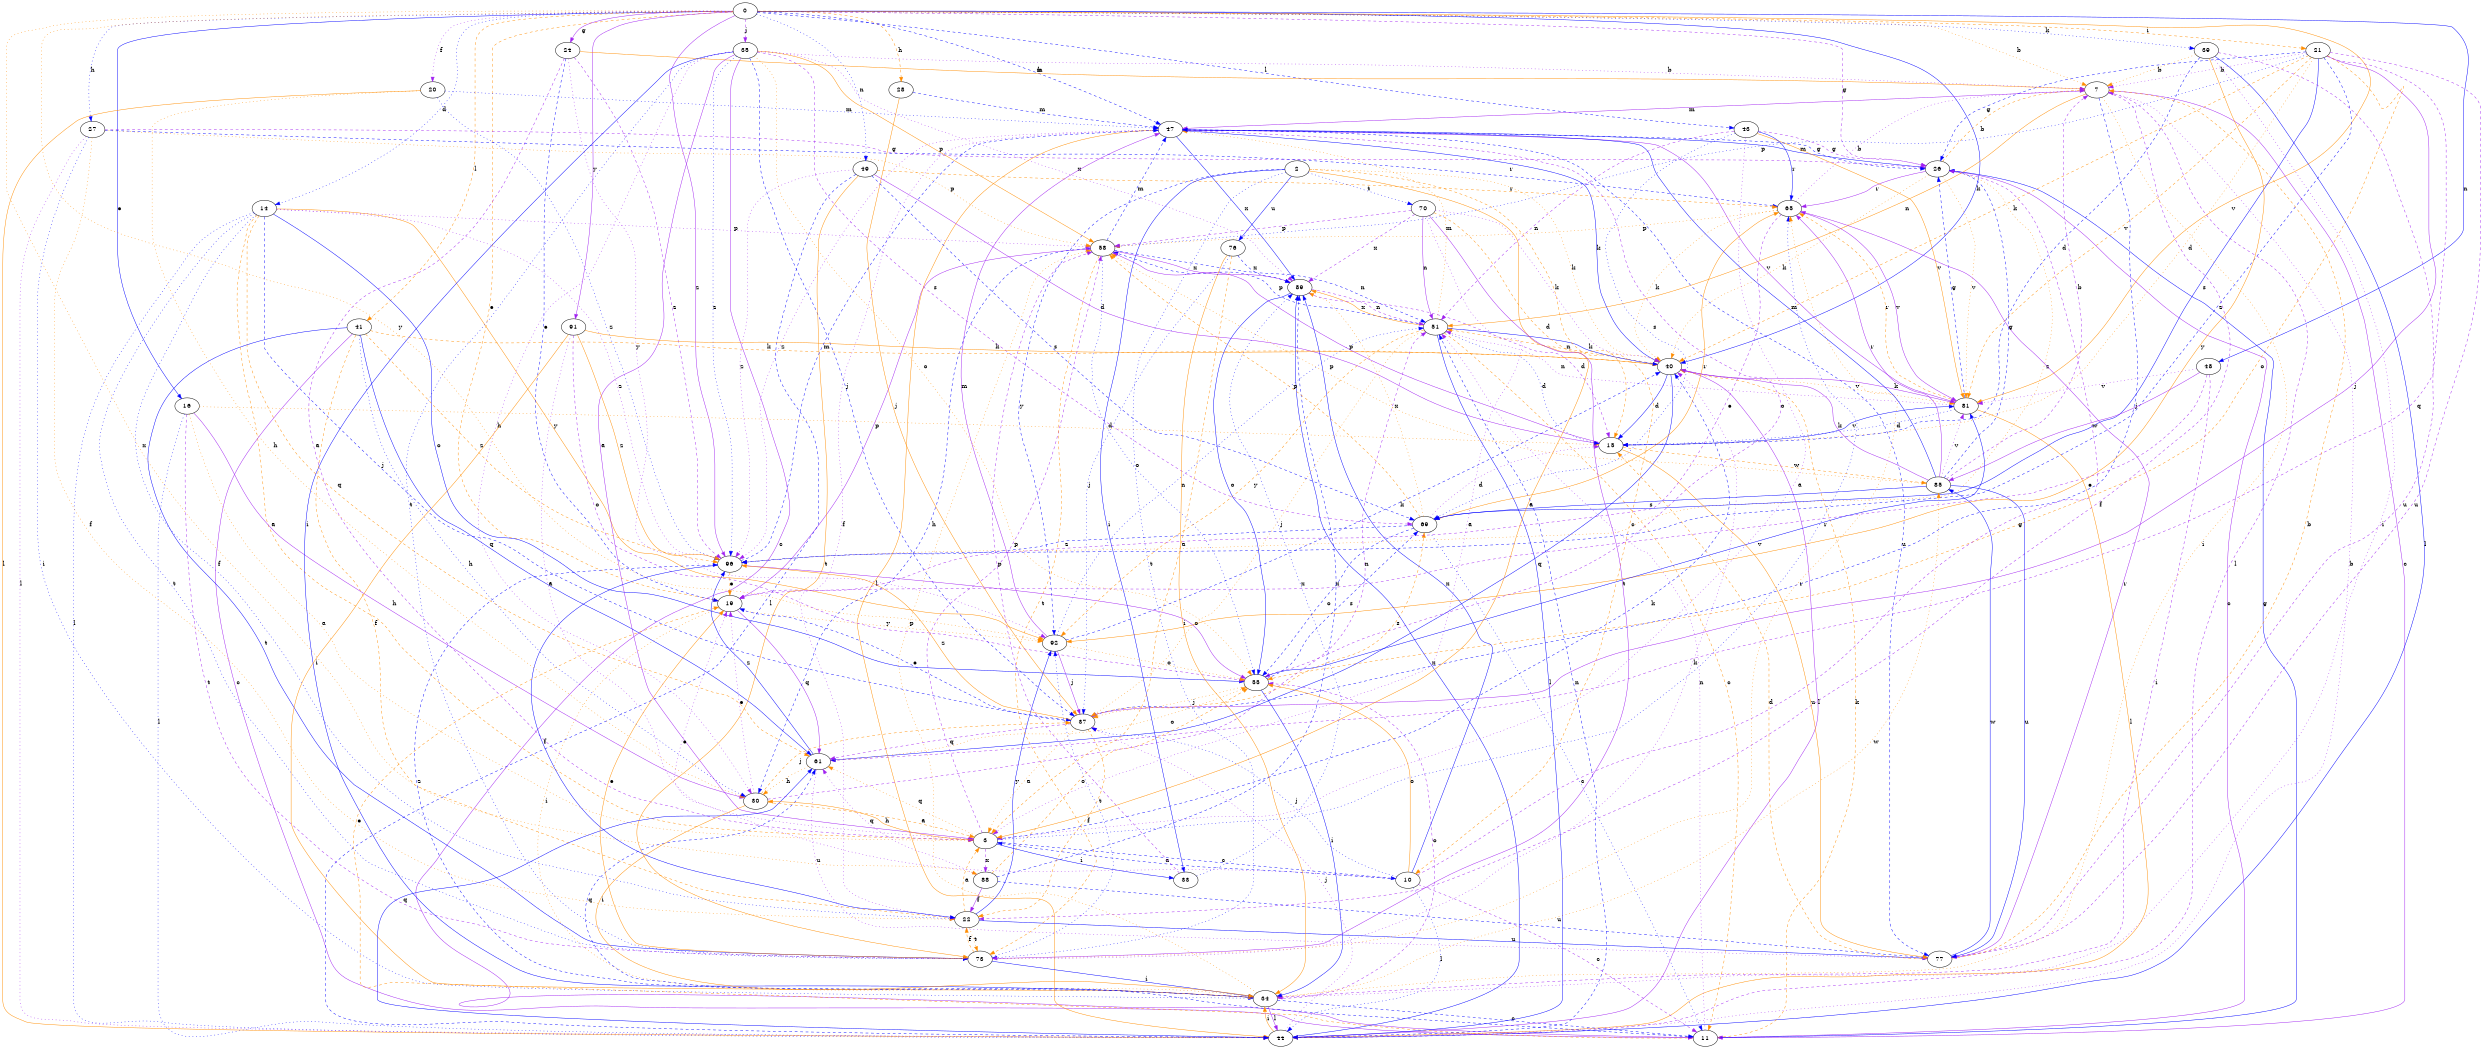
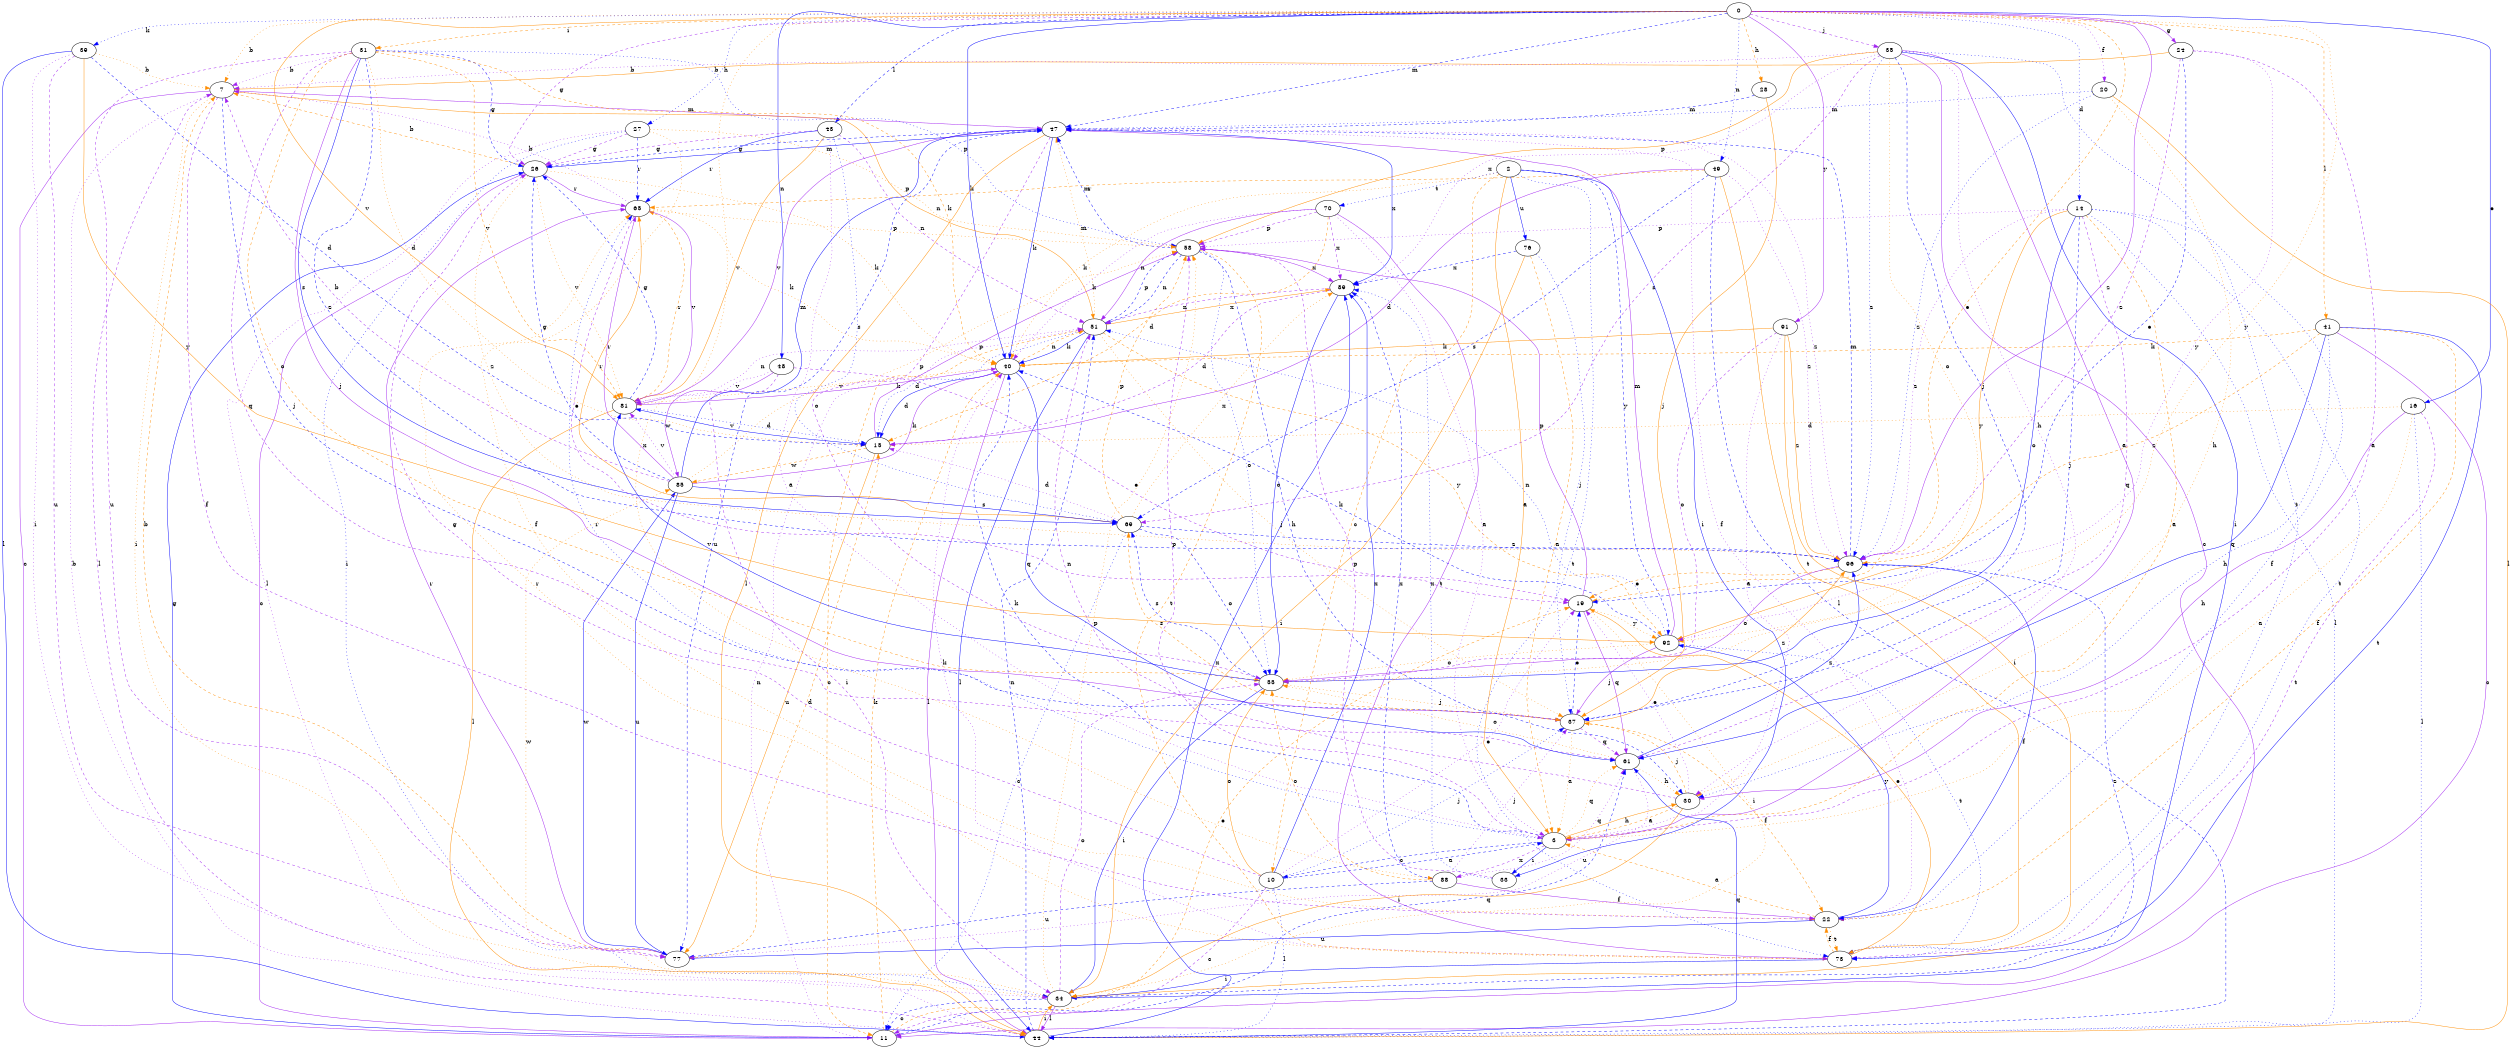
(2318, 50) -> (364, 50)
(431, 563) -> (2035, 592)
(1108, 836) -> (1932, 762)
(1290, 848) -> (1507, 803)
